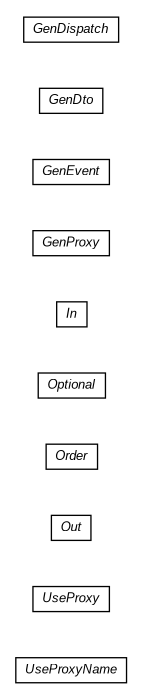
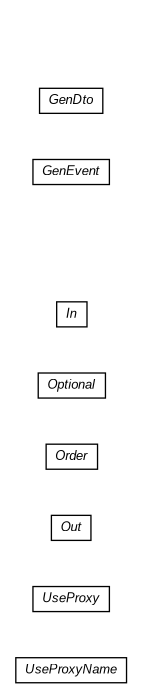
(71, 29) -> none
(71, 243) -> none
